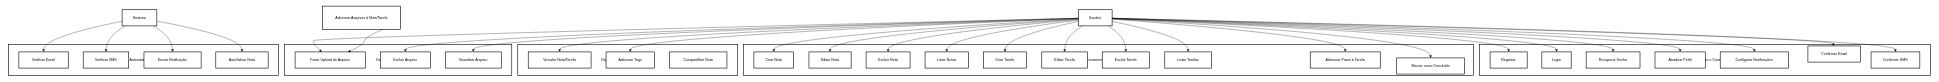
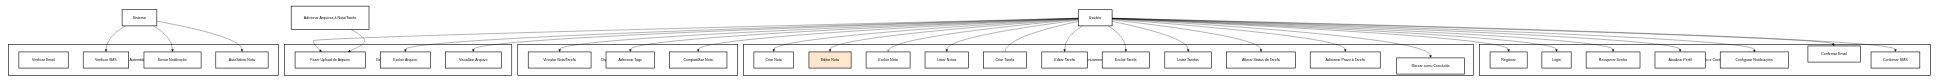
(360, 18) -> (329, 18)
(895, 45) -> (896, 46)
none -> (1260, 47)
(42, 48) -> none
(1006, 48) -> (1006, 49)
(1753, 48) -> (1753, 48)
none -> (699, 49)
(830, 60) -> (830, 60)
none -> (1262, 60)
